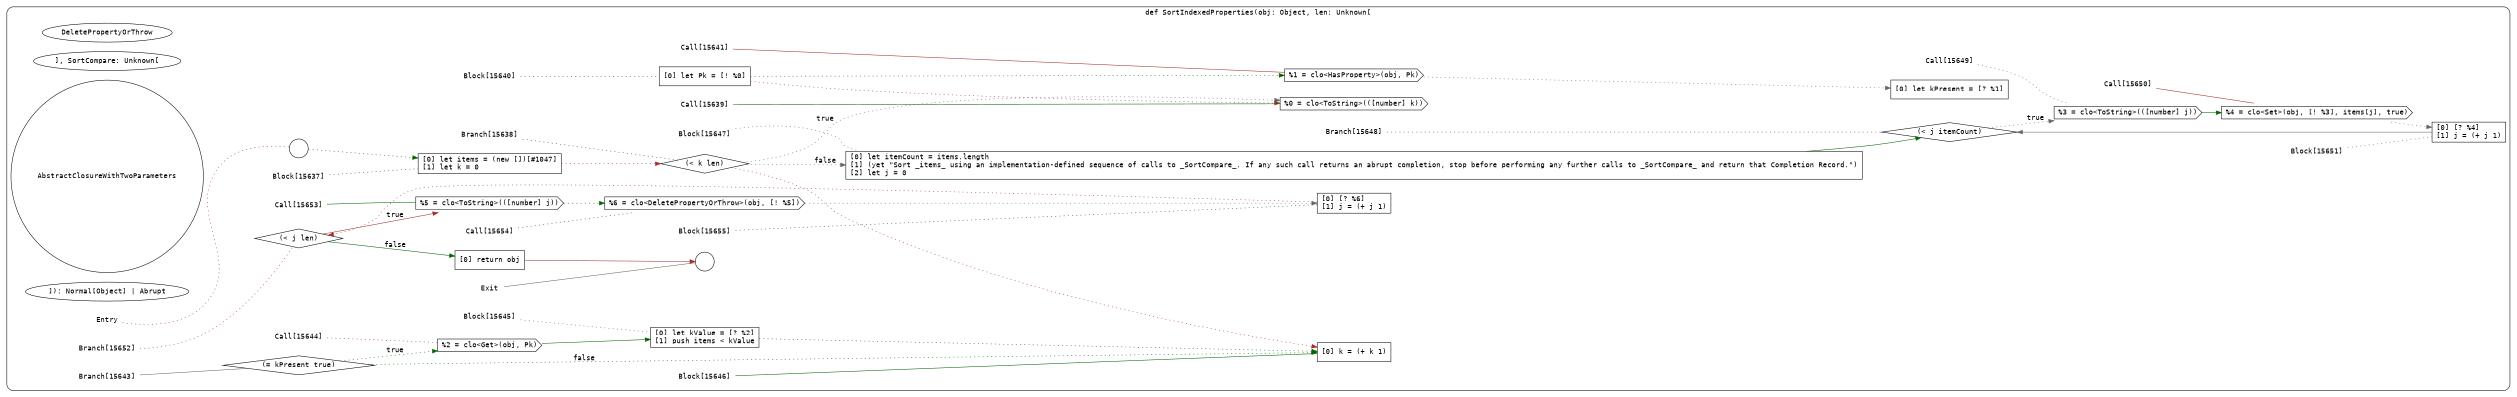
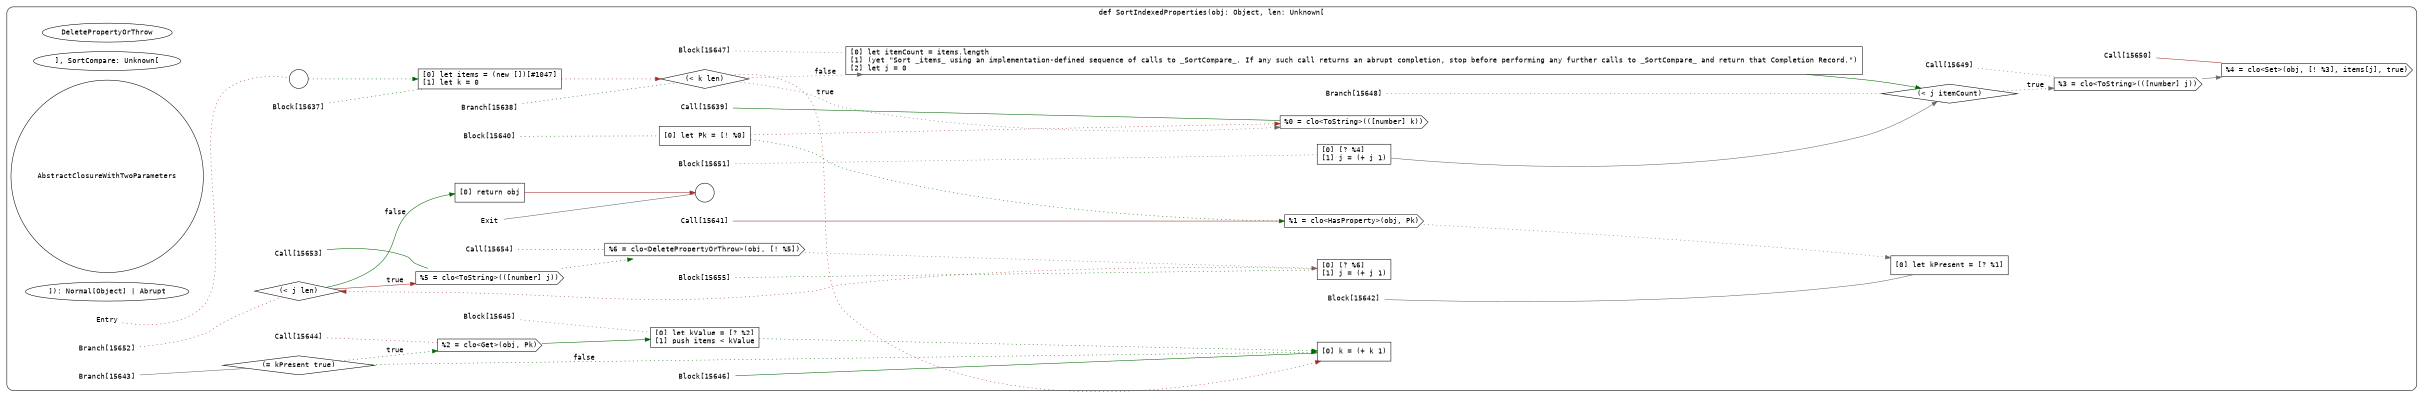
(2209, 113) -> (2209, 78)
(2409, 124) -> none
none -> (1354, 298)
